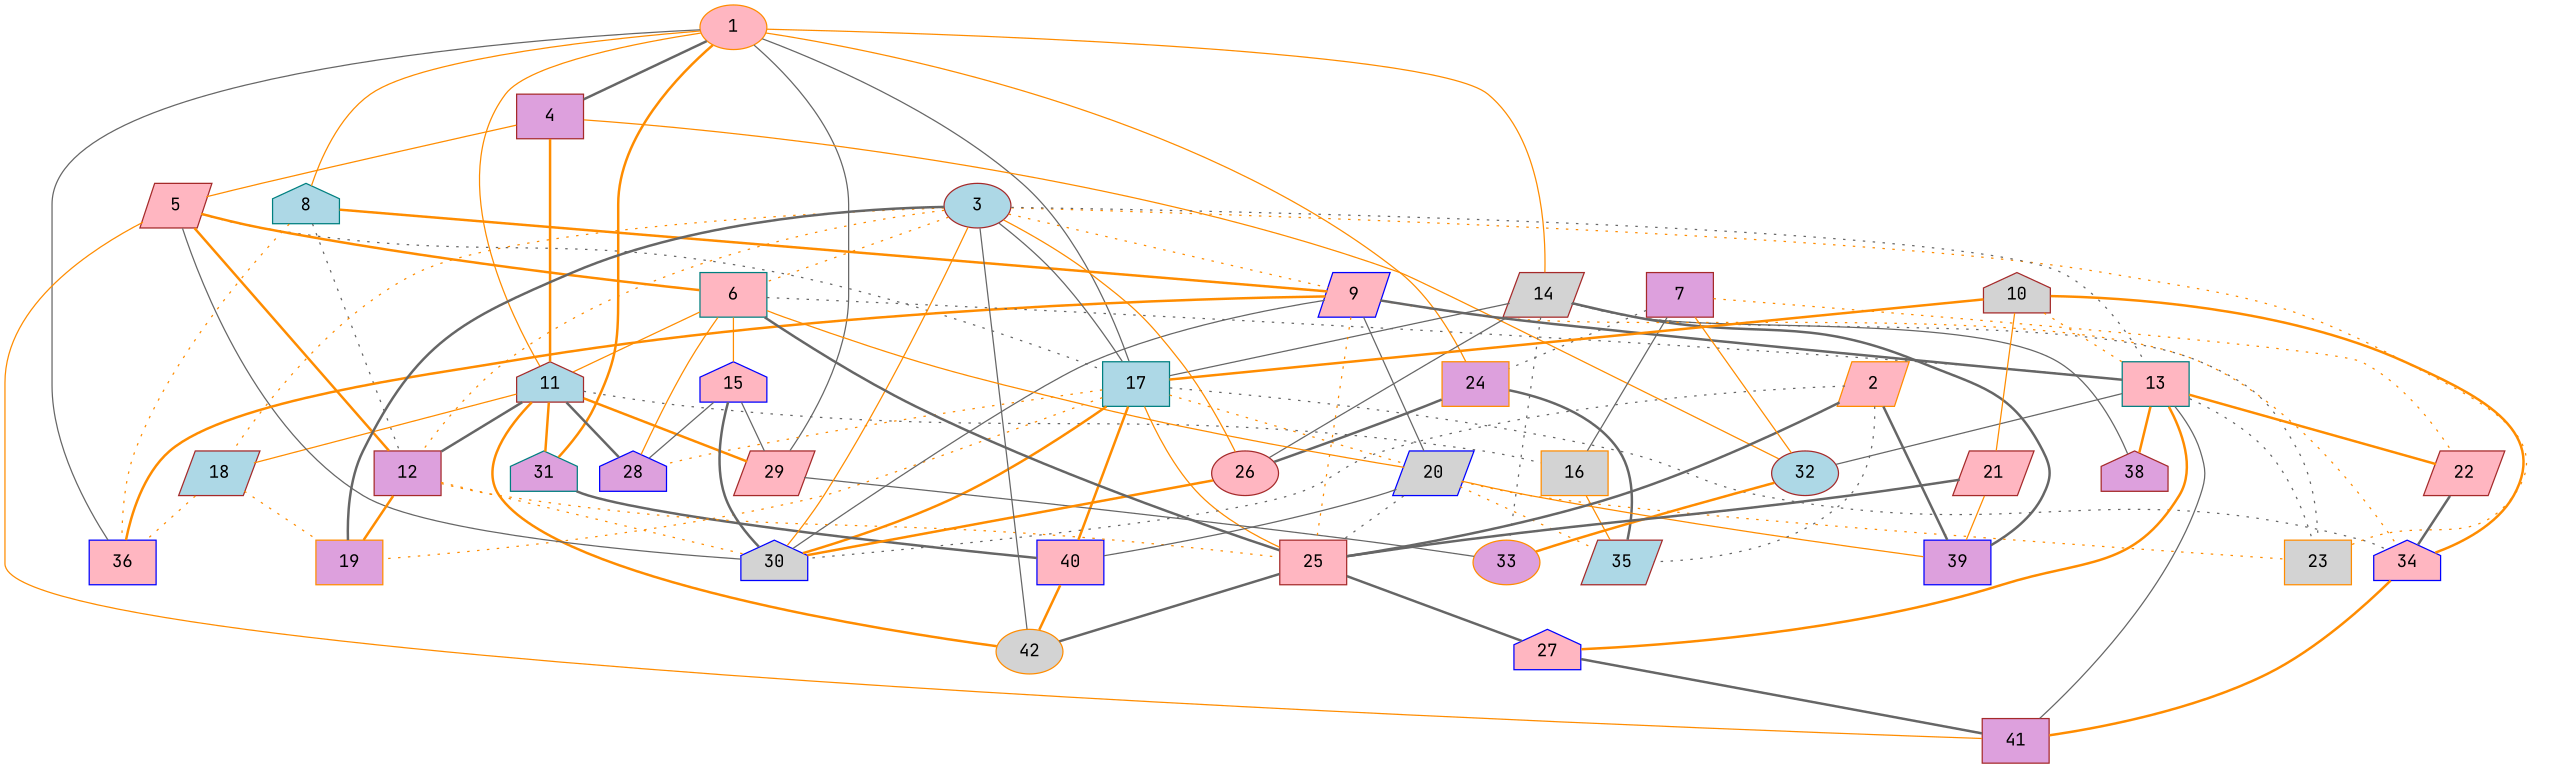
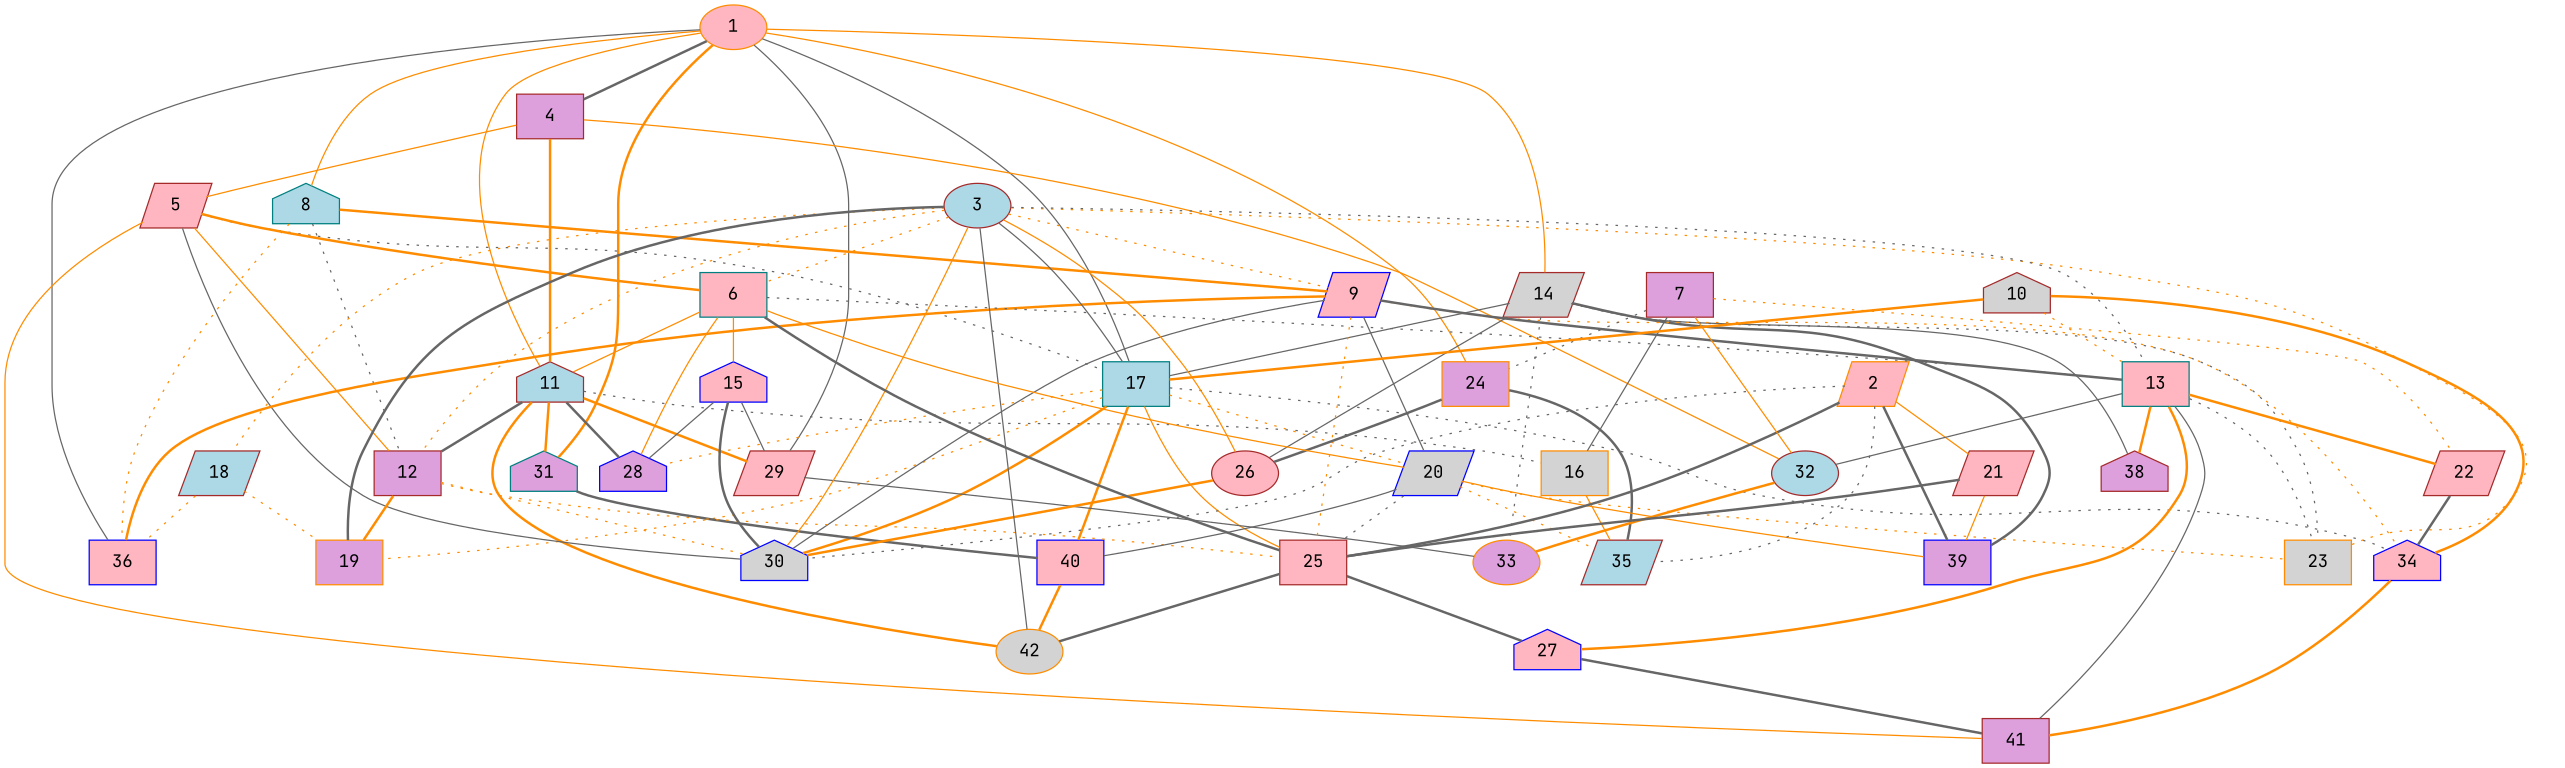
(292, 339) -> (292, 339)
(2005, 382) -> (1932, 428)
(398, 425) -> none
